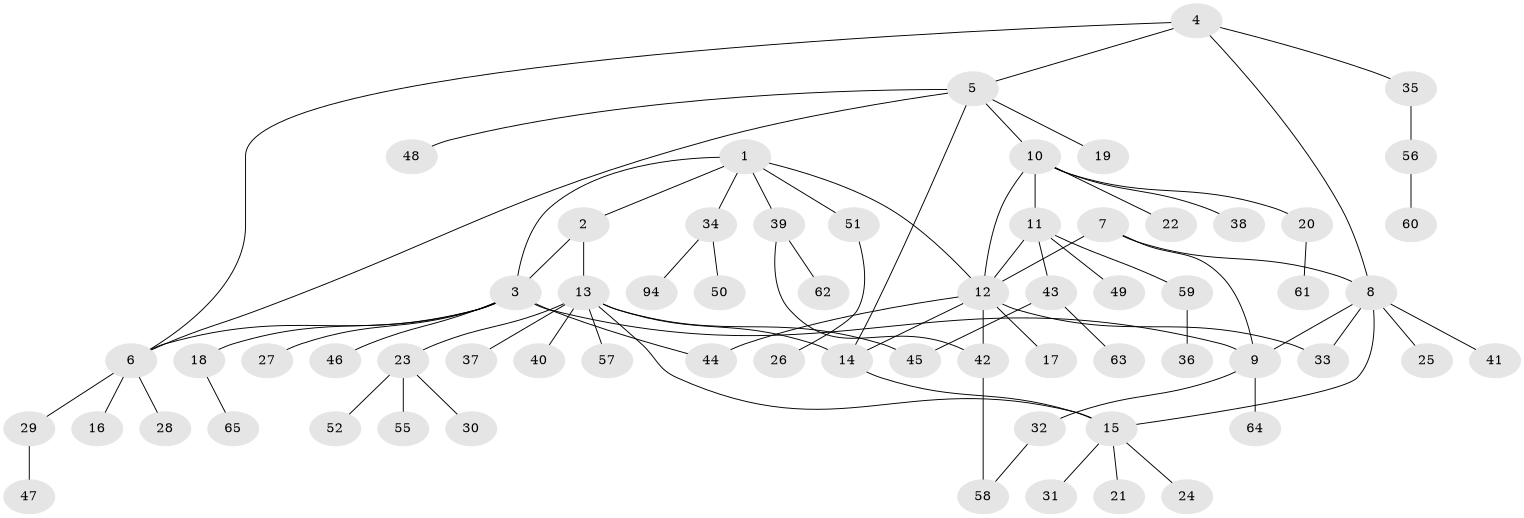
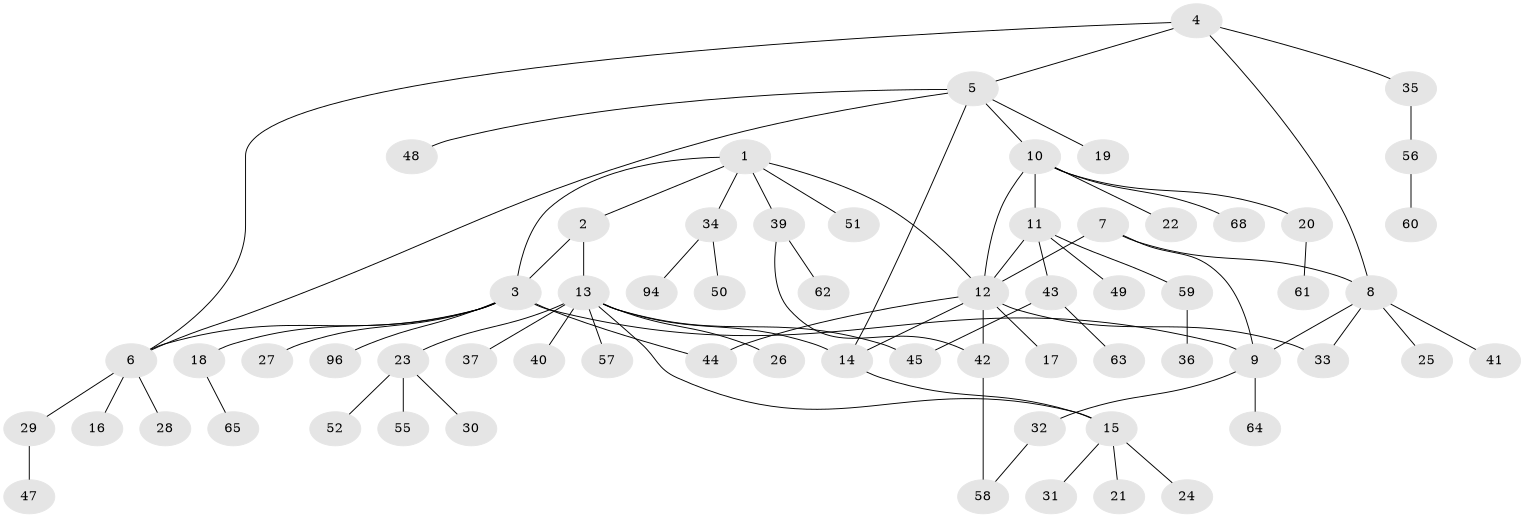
(1239, 225) -> (1239, 225)
(859, 307) -> (681, 327)
(335, 361) -> (335, 361)
(1283, 400) -> none
